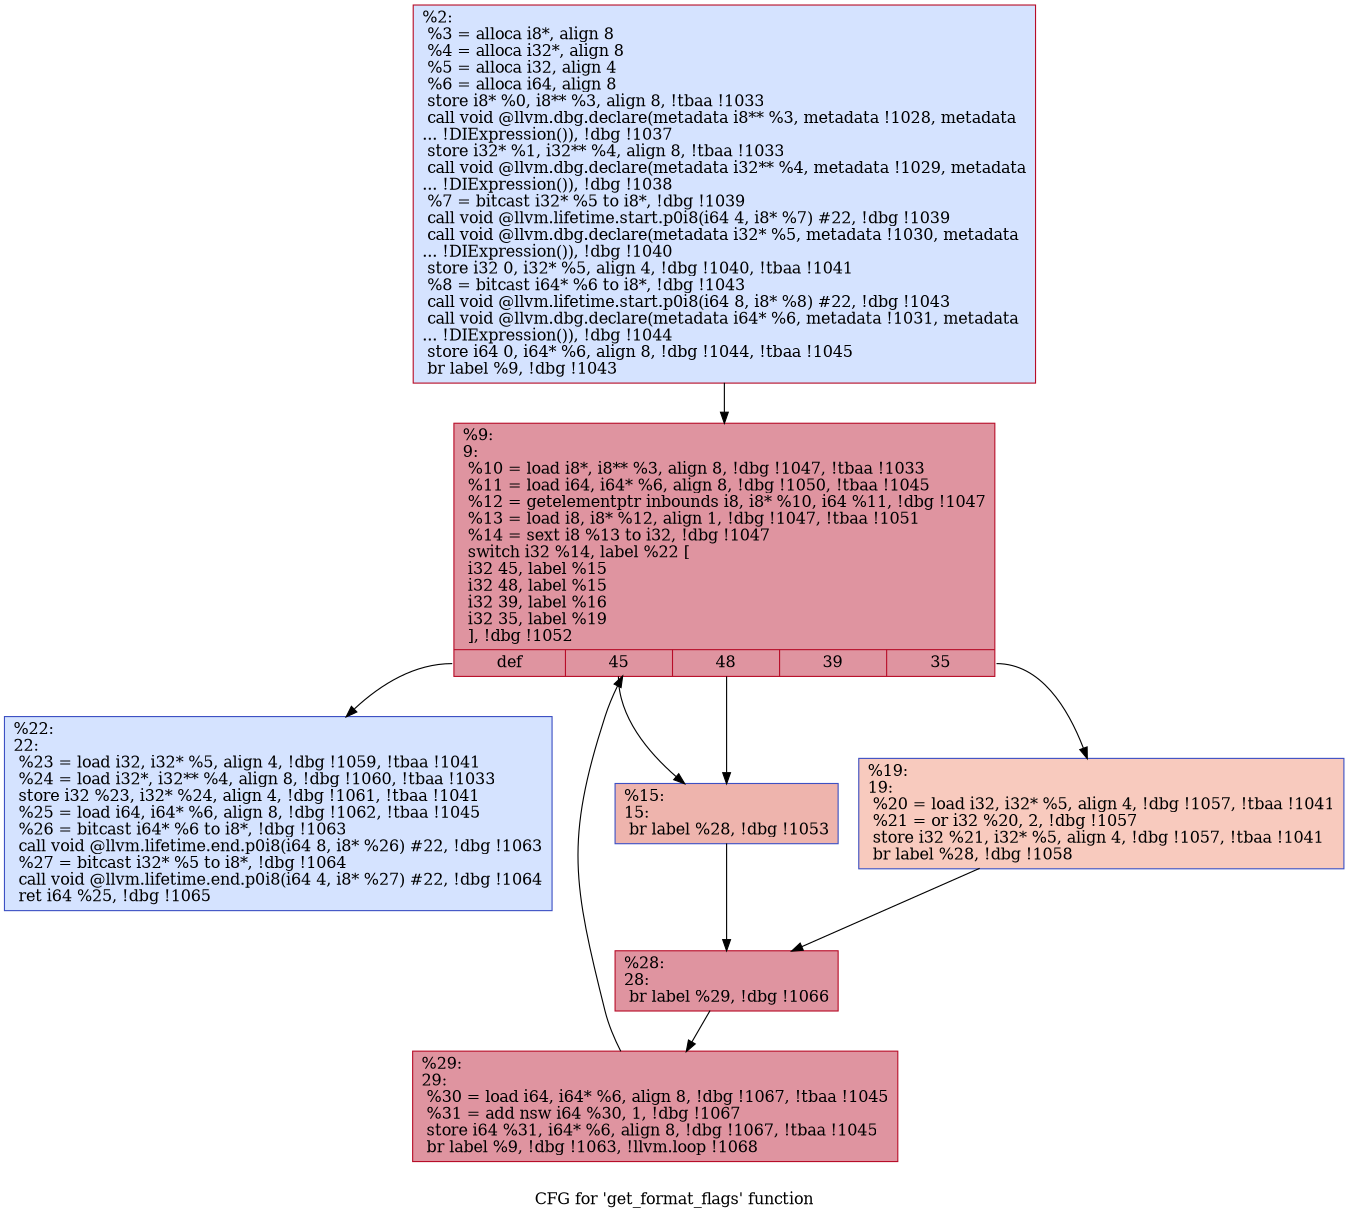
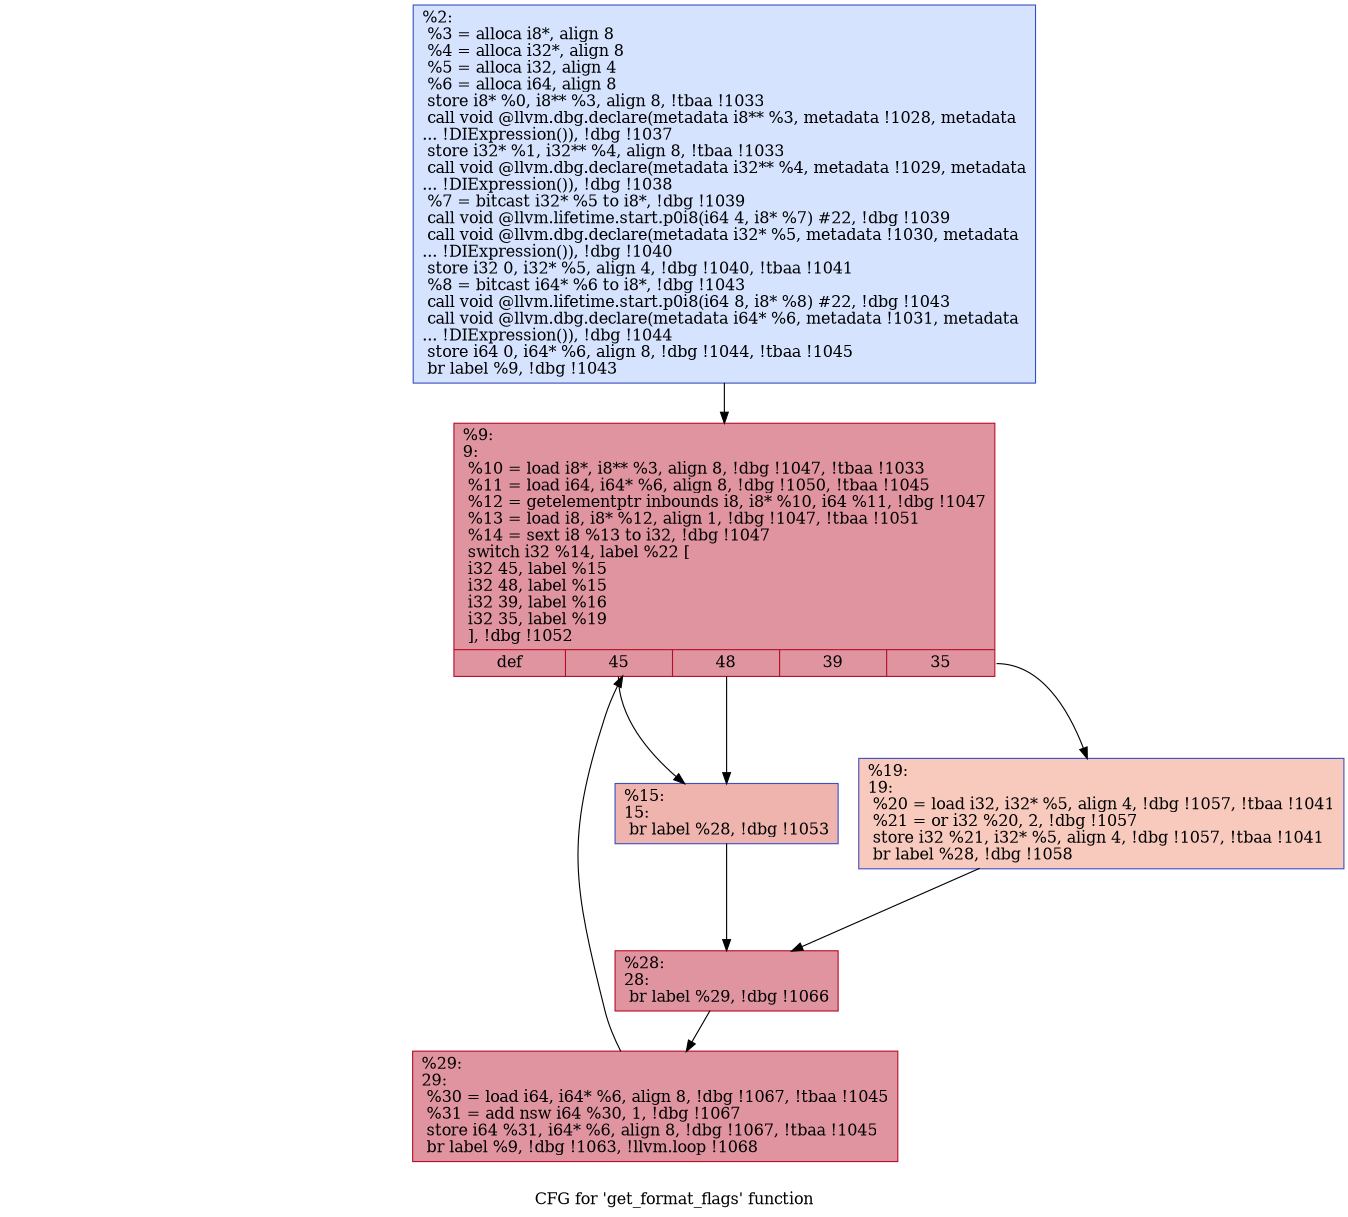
(724, 194) -> (724, 194)
(278, 814) -> none
